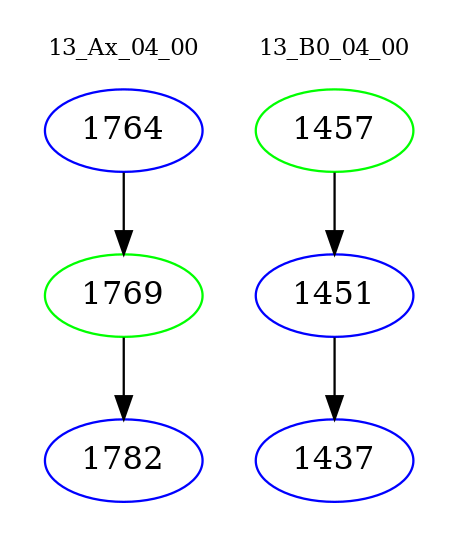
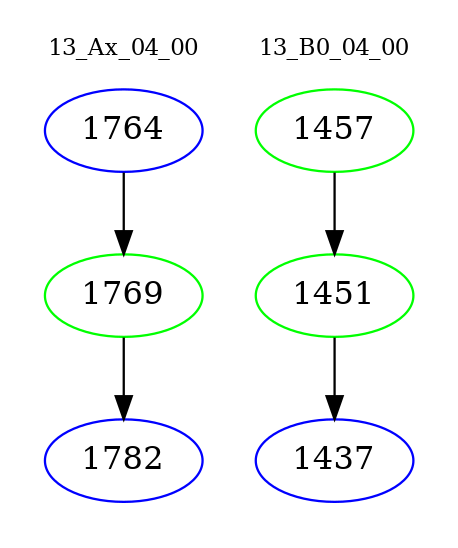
(335, 296) -> (335, 296)
